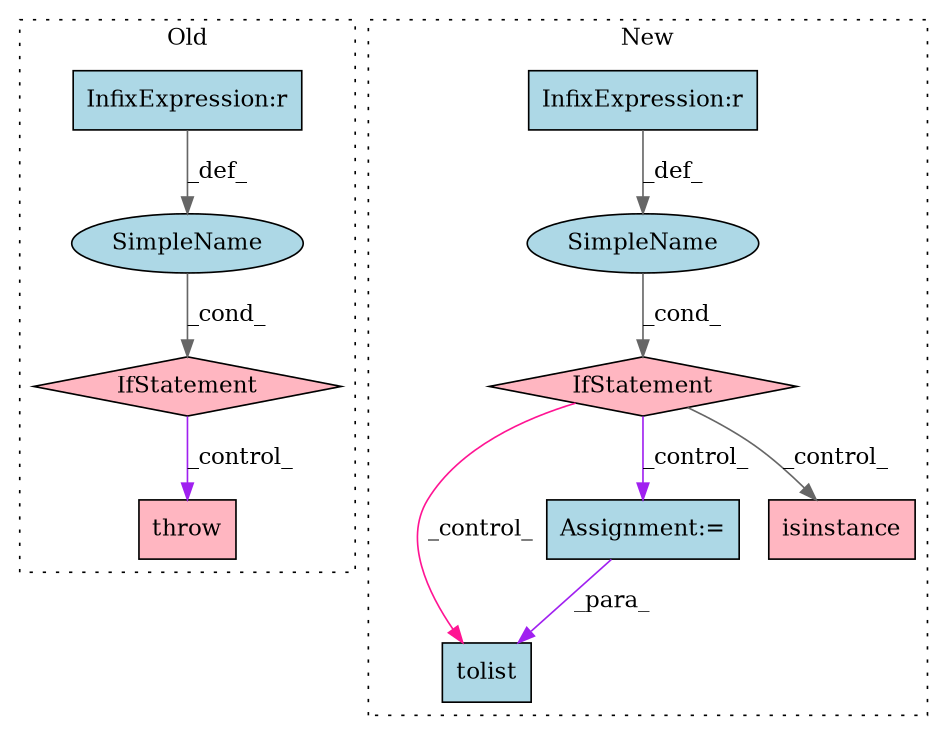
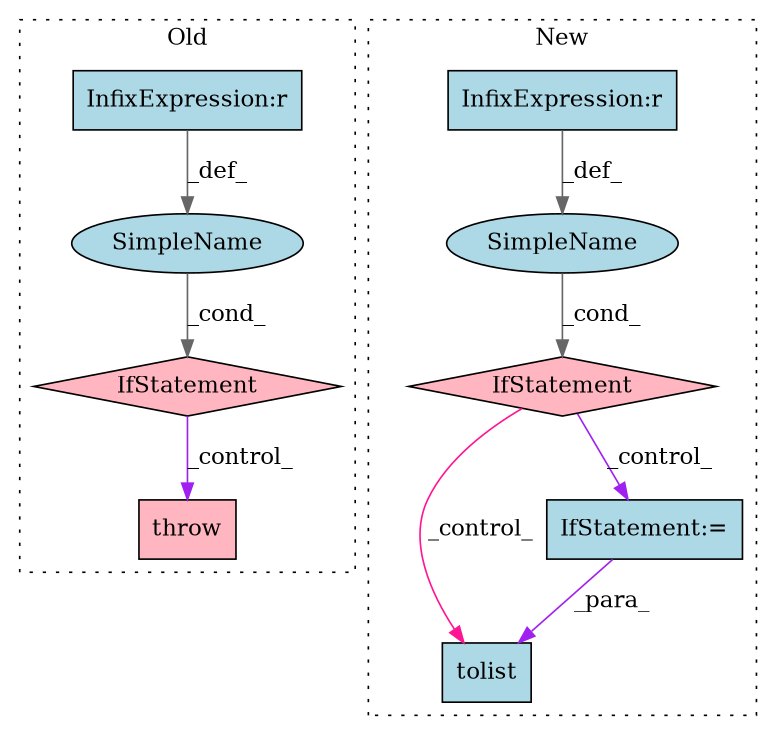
(643, 530) -> (645, 530)
(842, 530) -> none
